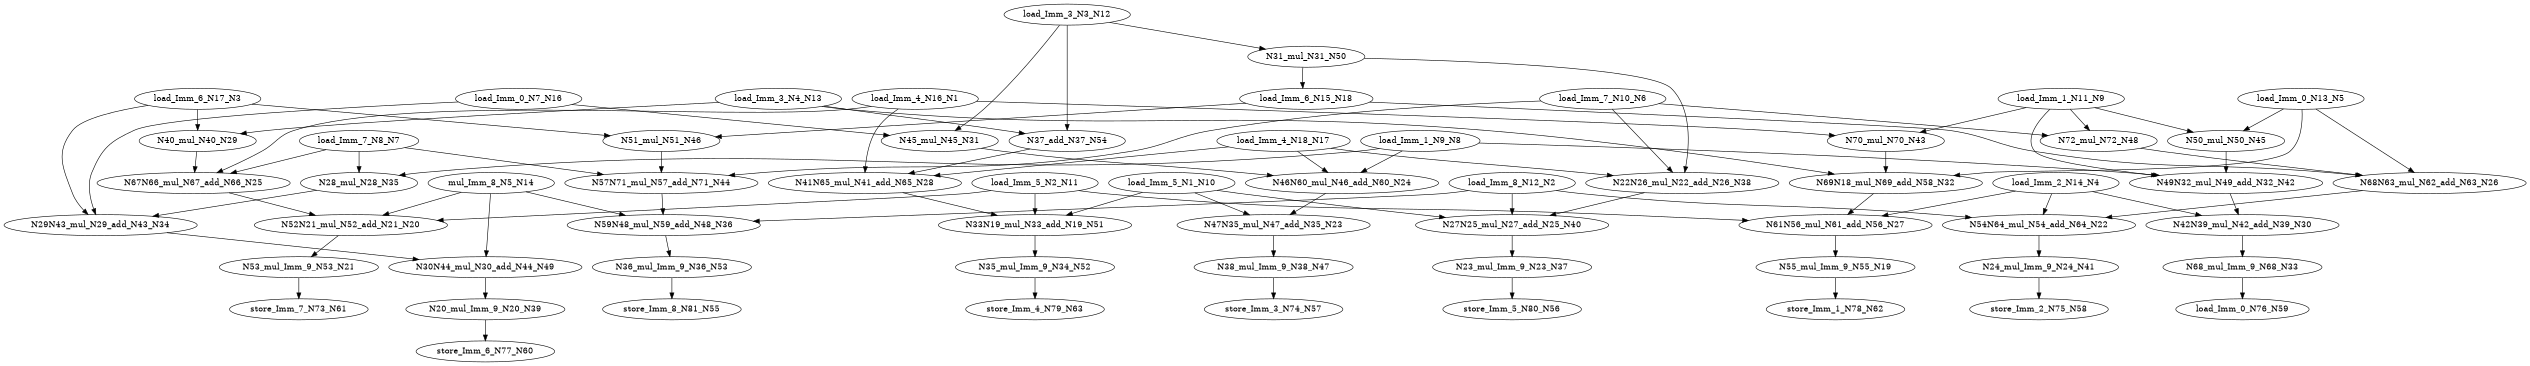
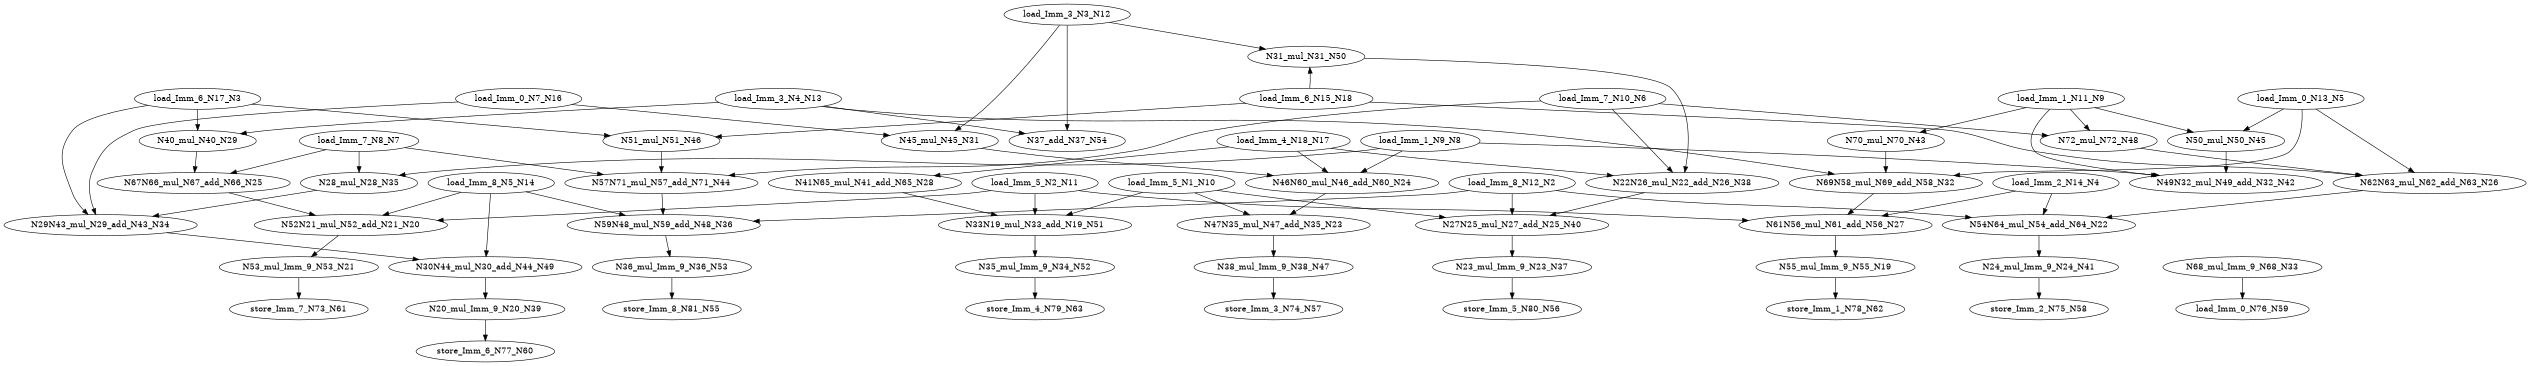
(1302, 75) -> (1310, 81)
(915, 99) -> none
(975, 160) -> none
(491, 183) -> (491, 183)
(1886, 183) -> (1886, 183)
(2430, 183) -> (2430, 183)
(2242, 225) -> none
